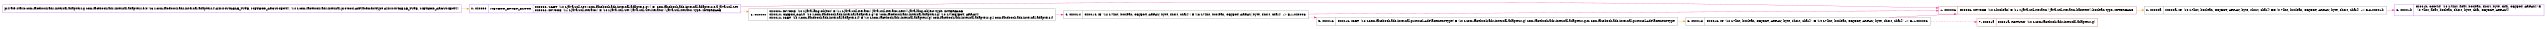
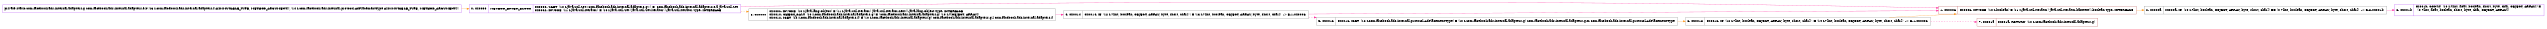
(1922, 16) -> (1922, 16)
